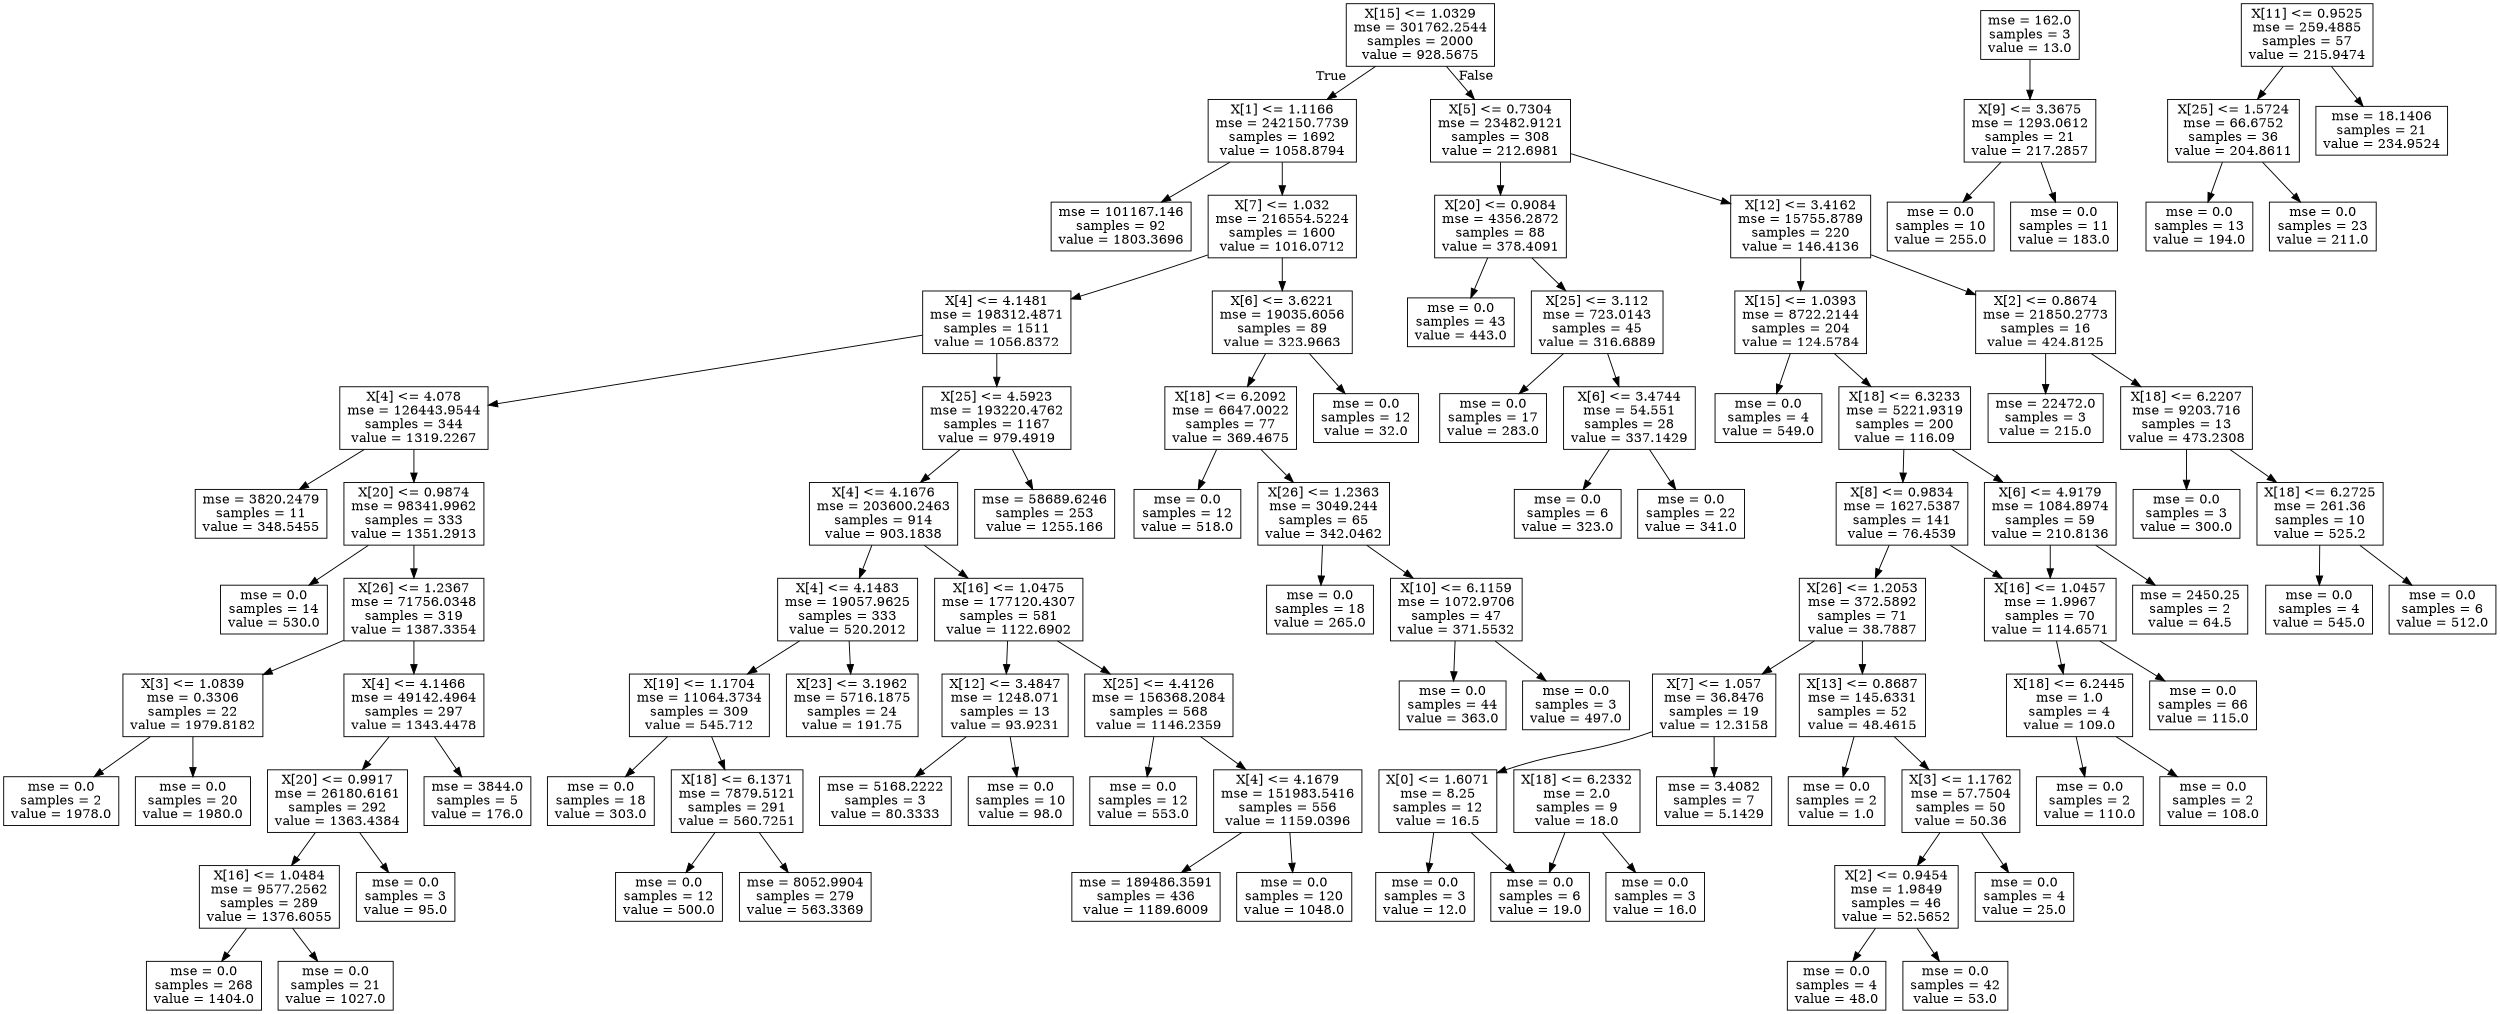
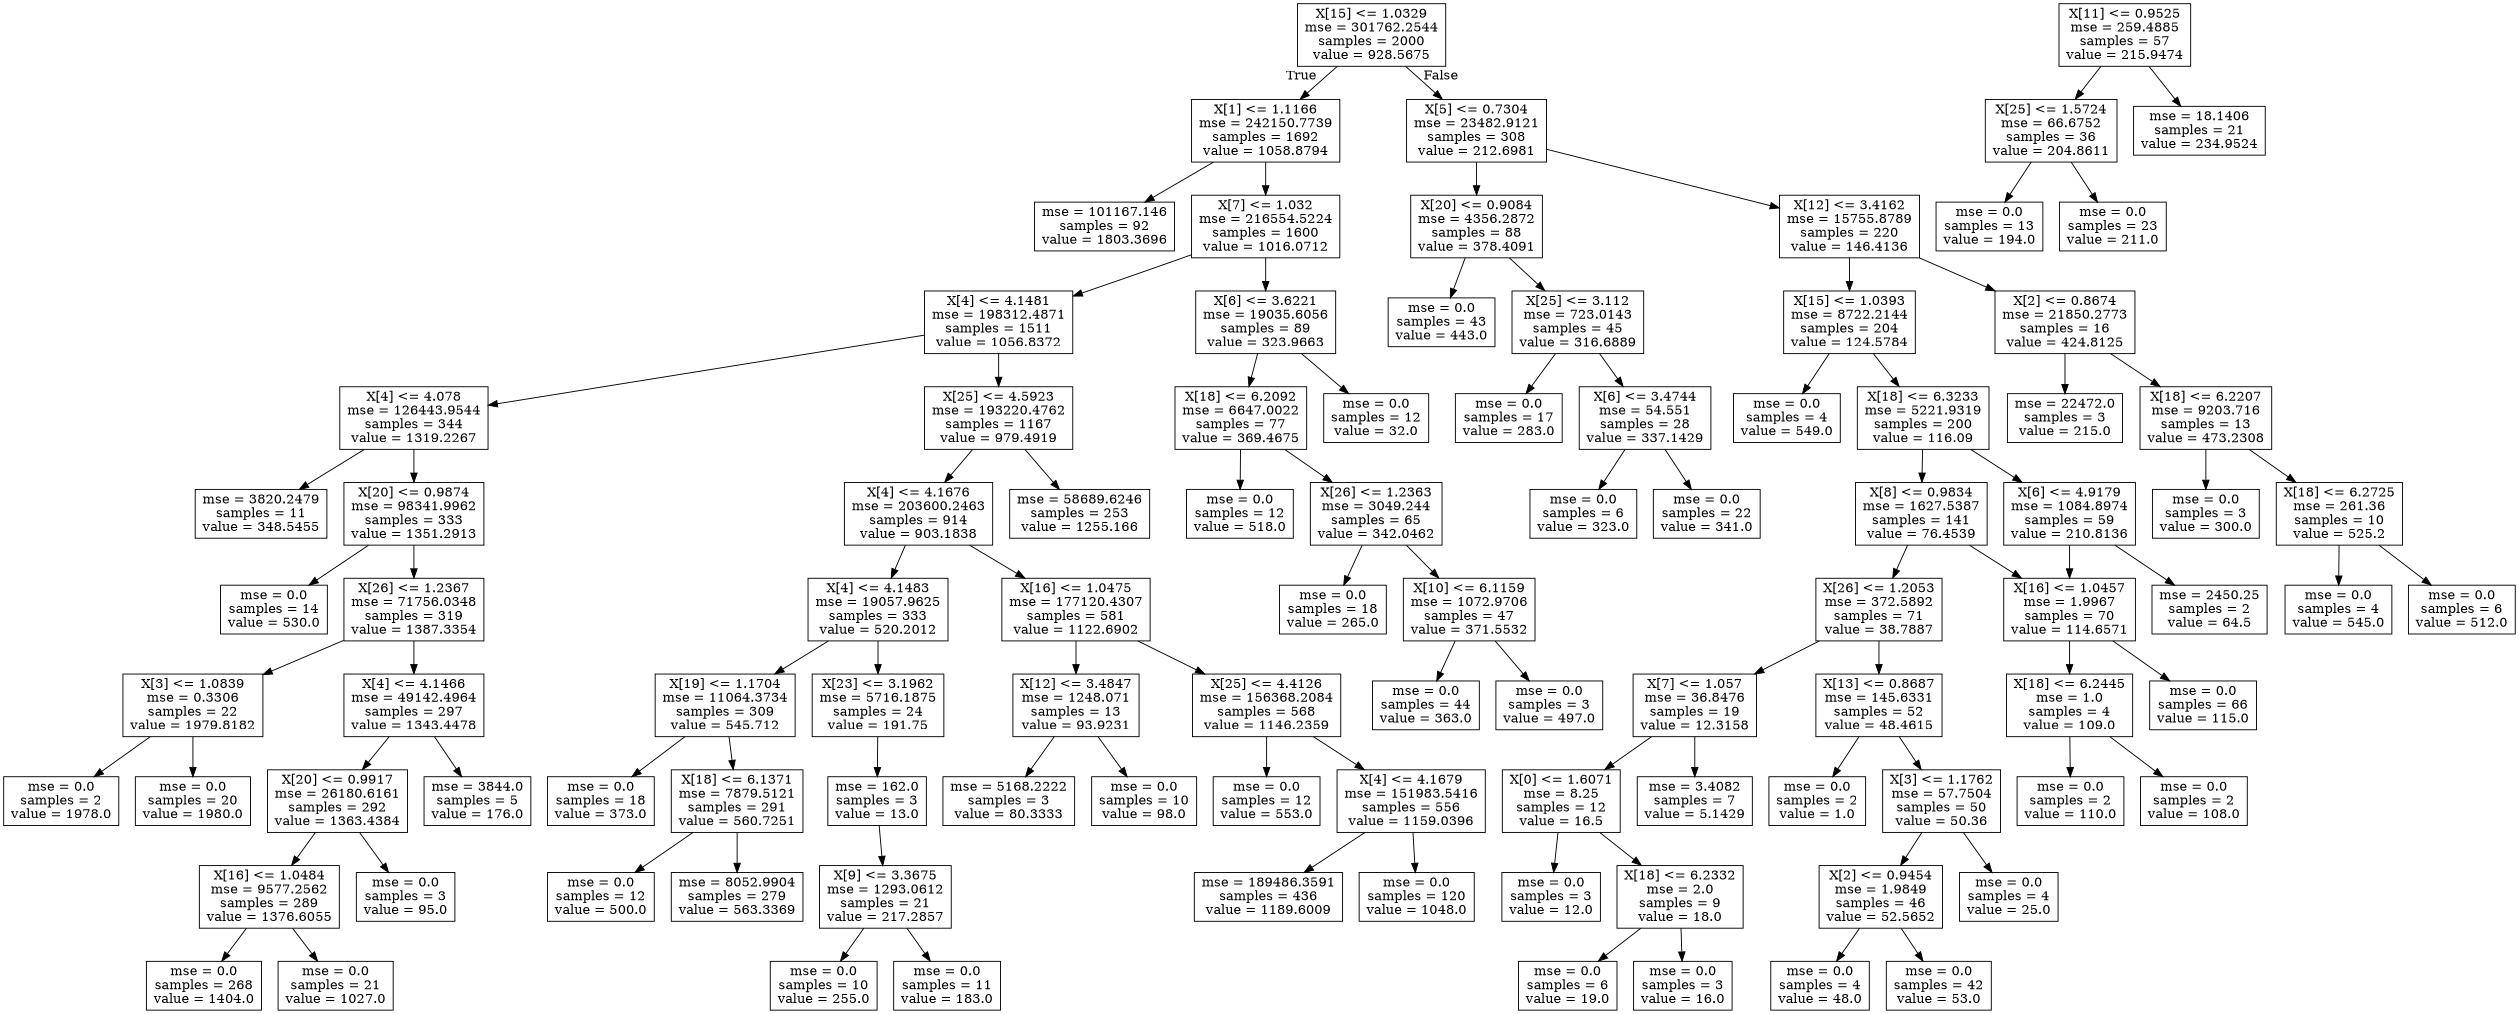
none -> (878, 752)
(601, 801) -> (601, 801)
(1489, 849) -> (1617, 846)
